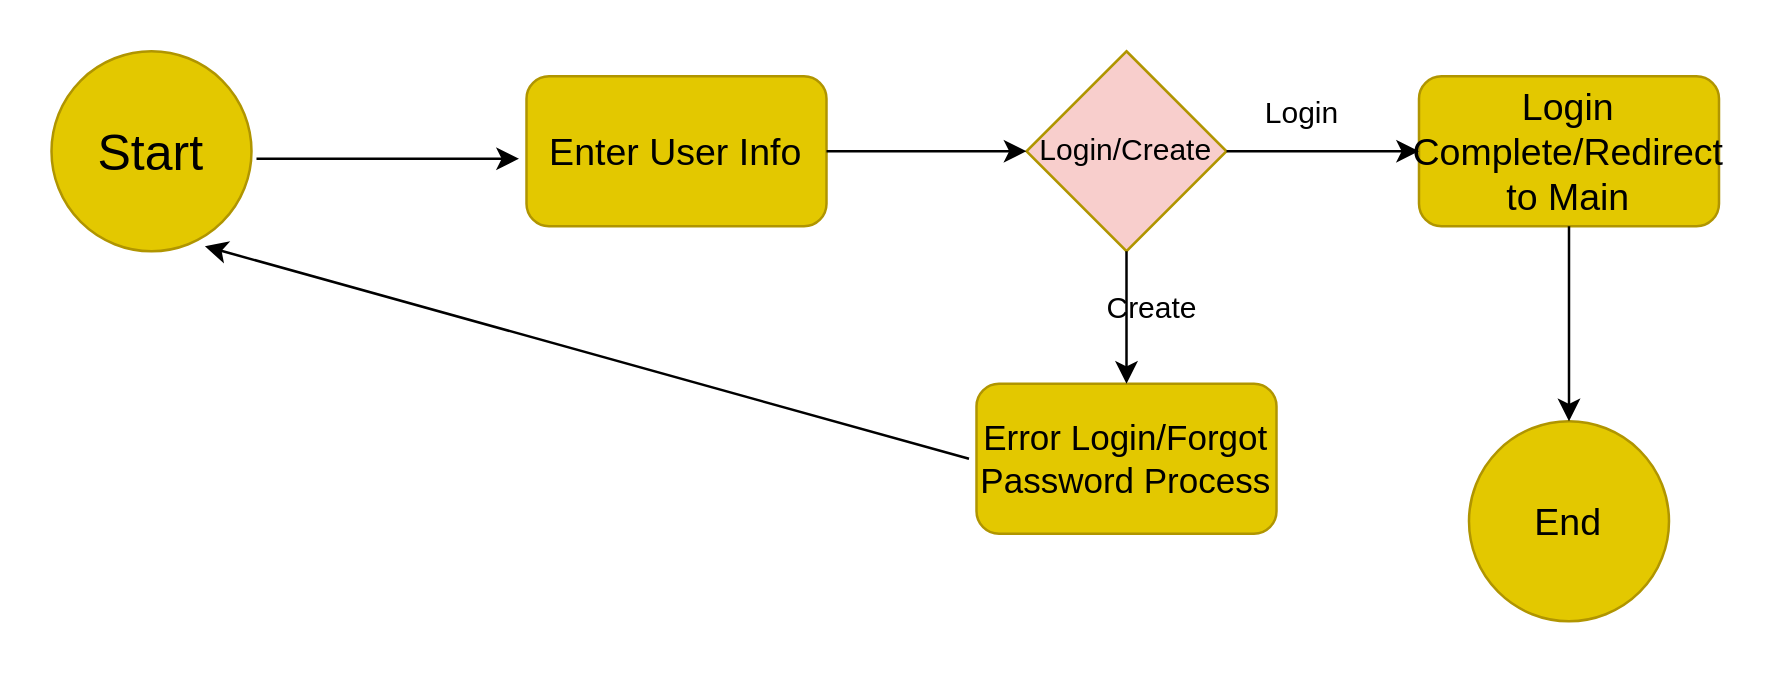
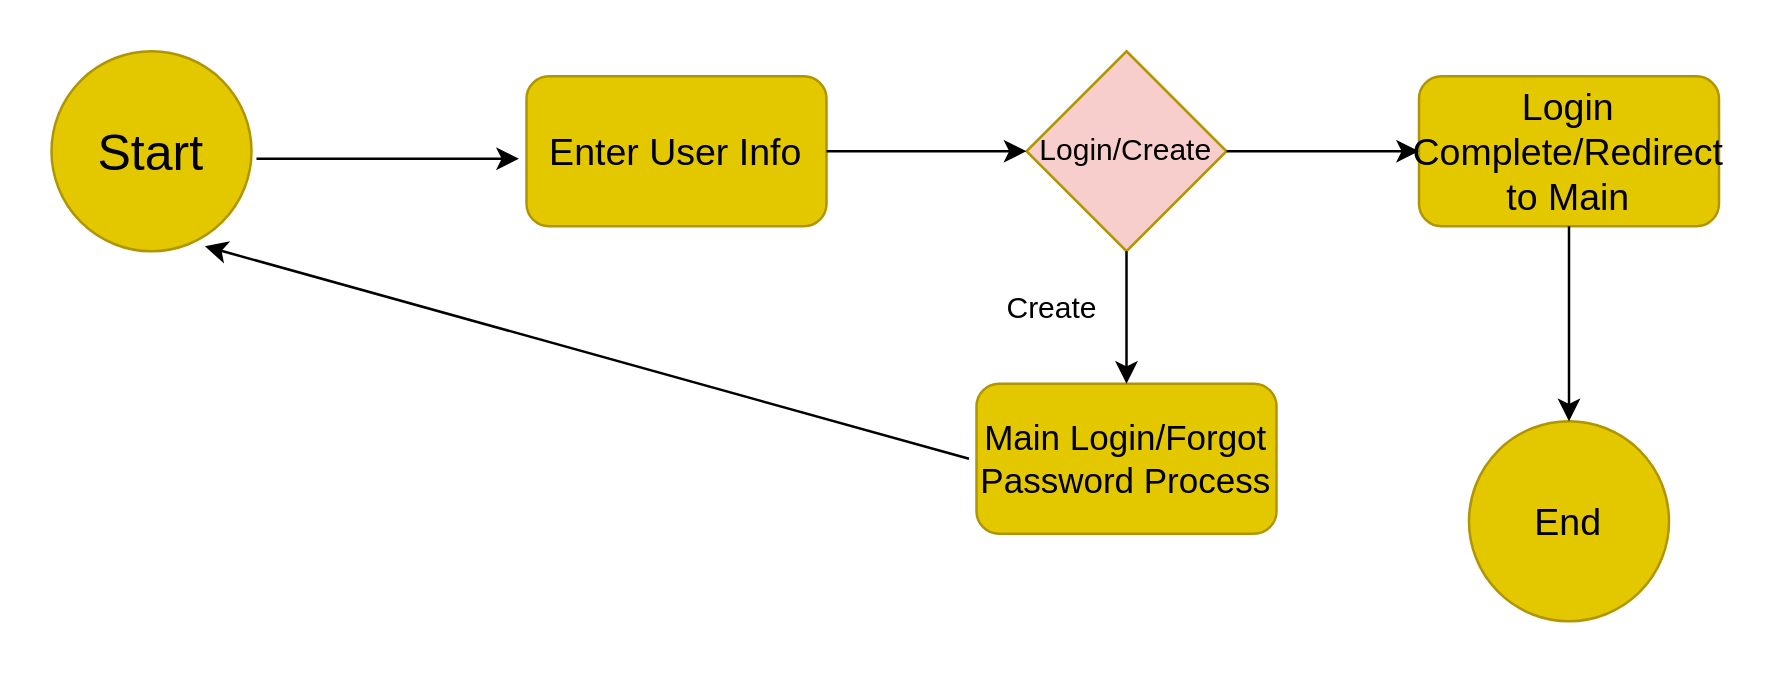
(1301, 114) -> none
(1151, 309) -> (1051, 309)
(1126, 459) -> (1126, 459)
